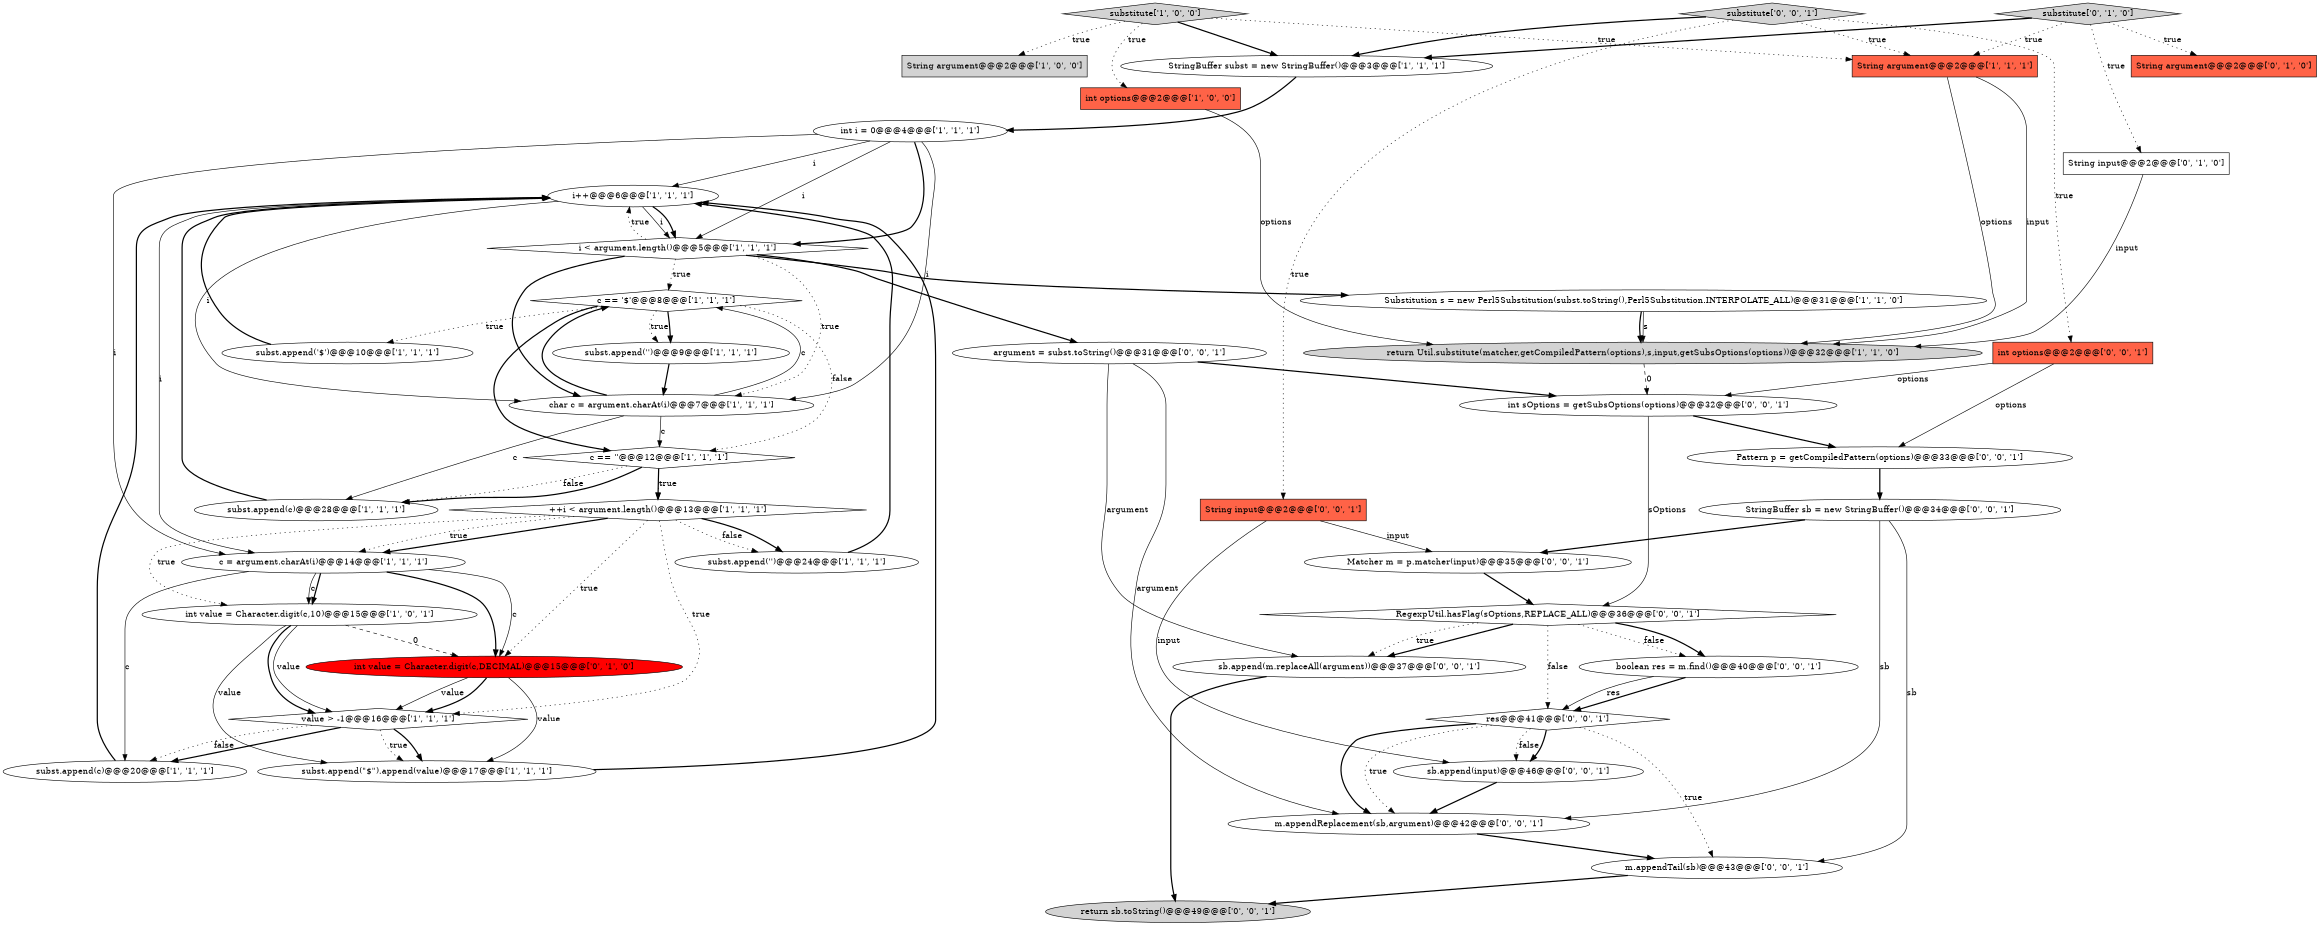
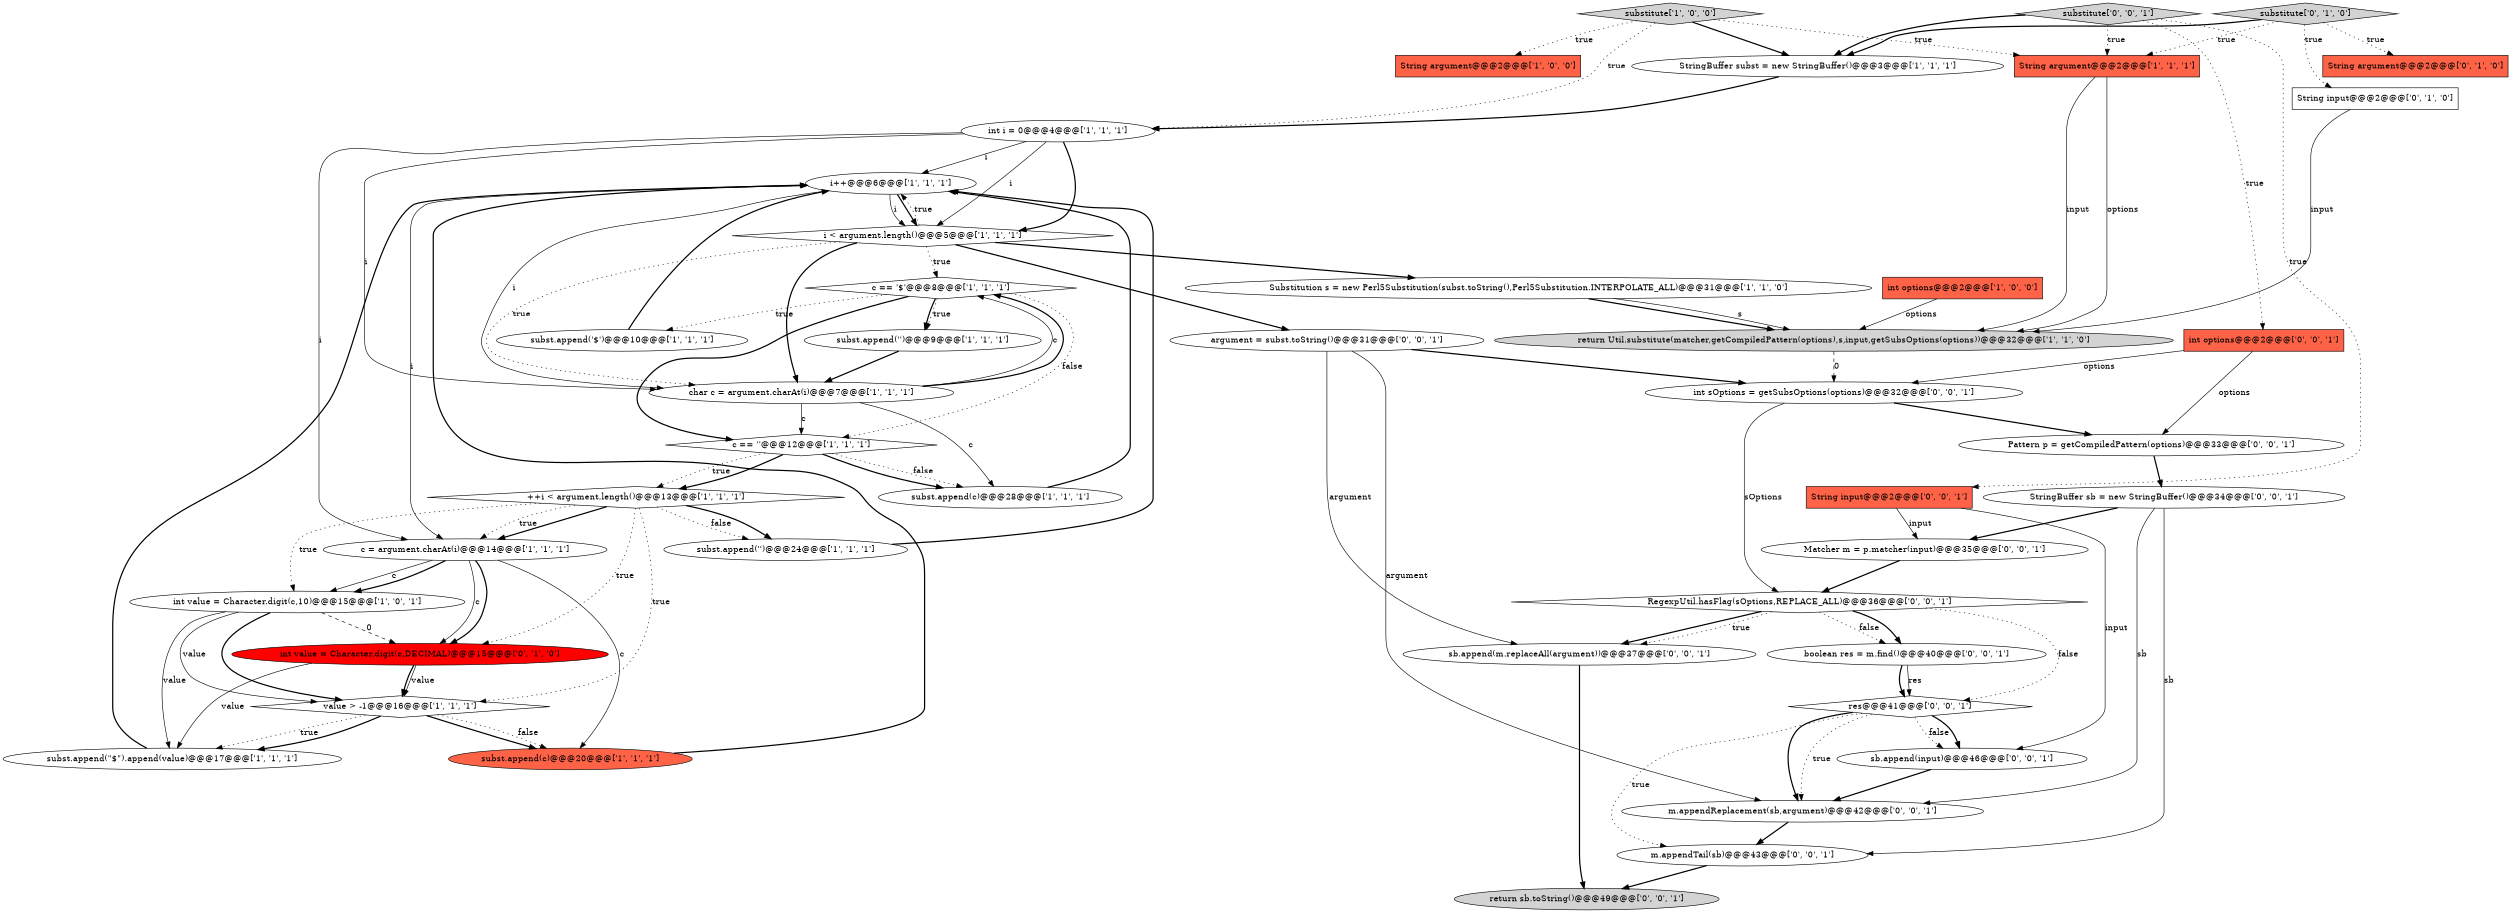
(1117, 51) -> (1418, 111)
(995, 66) -> (1488, 66)
(125, 772) -> (570, 759)
